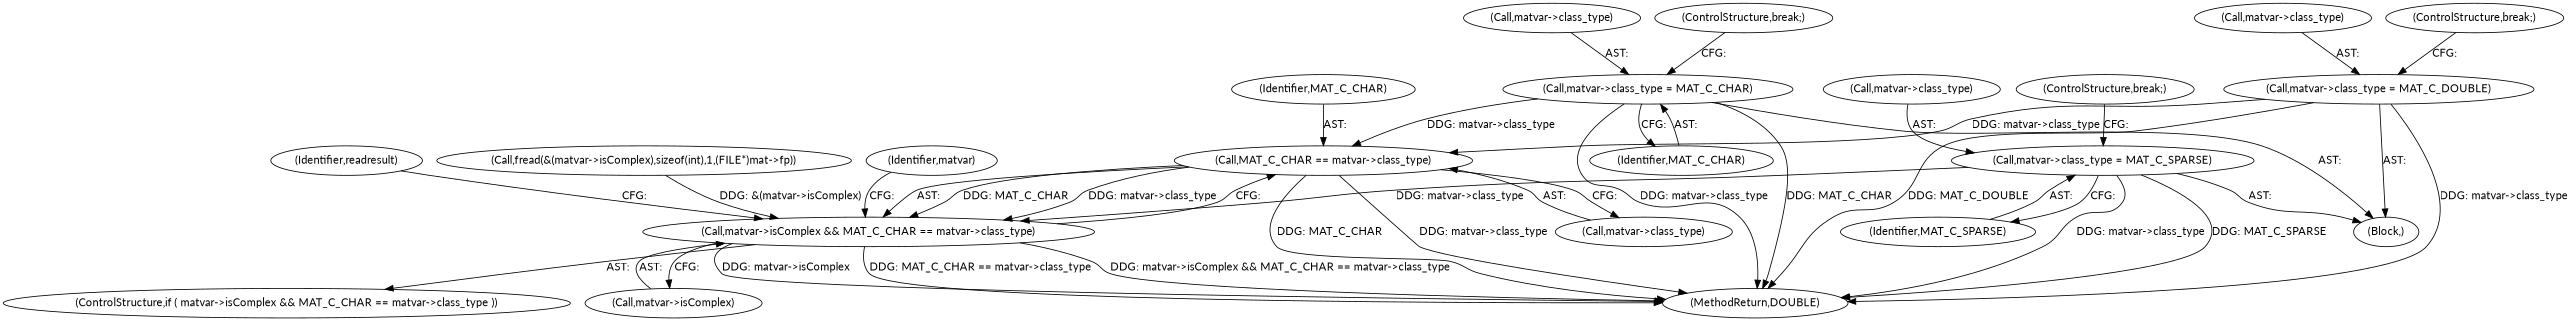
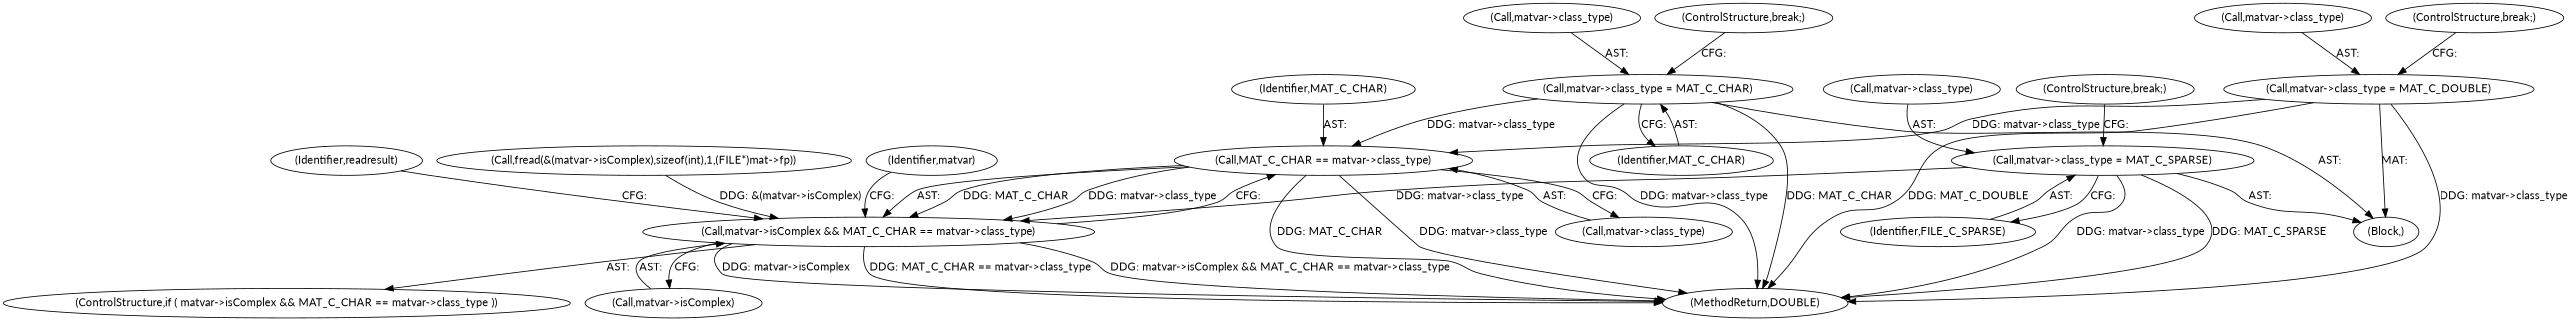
(2396, 161) -> (2396, 161)
(1938, 232) -> (1938, 232)
